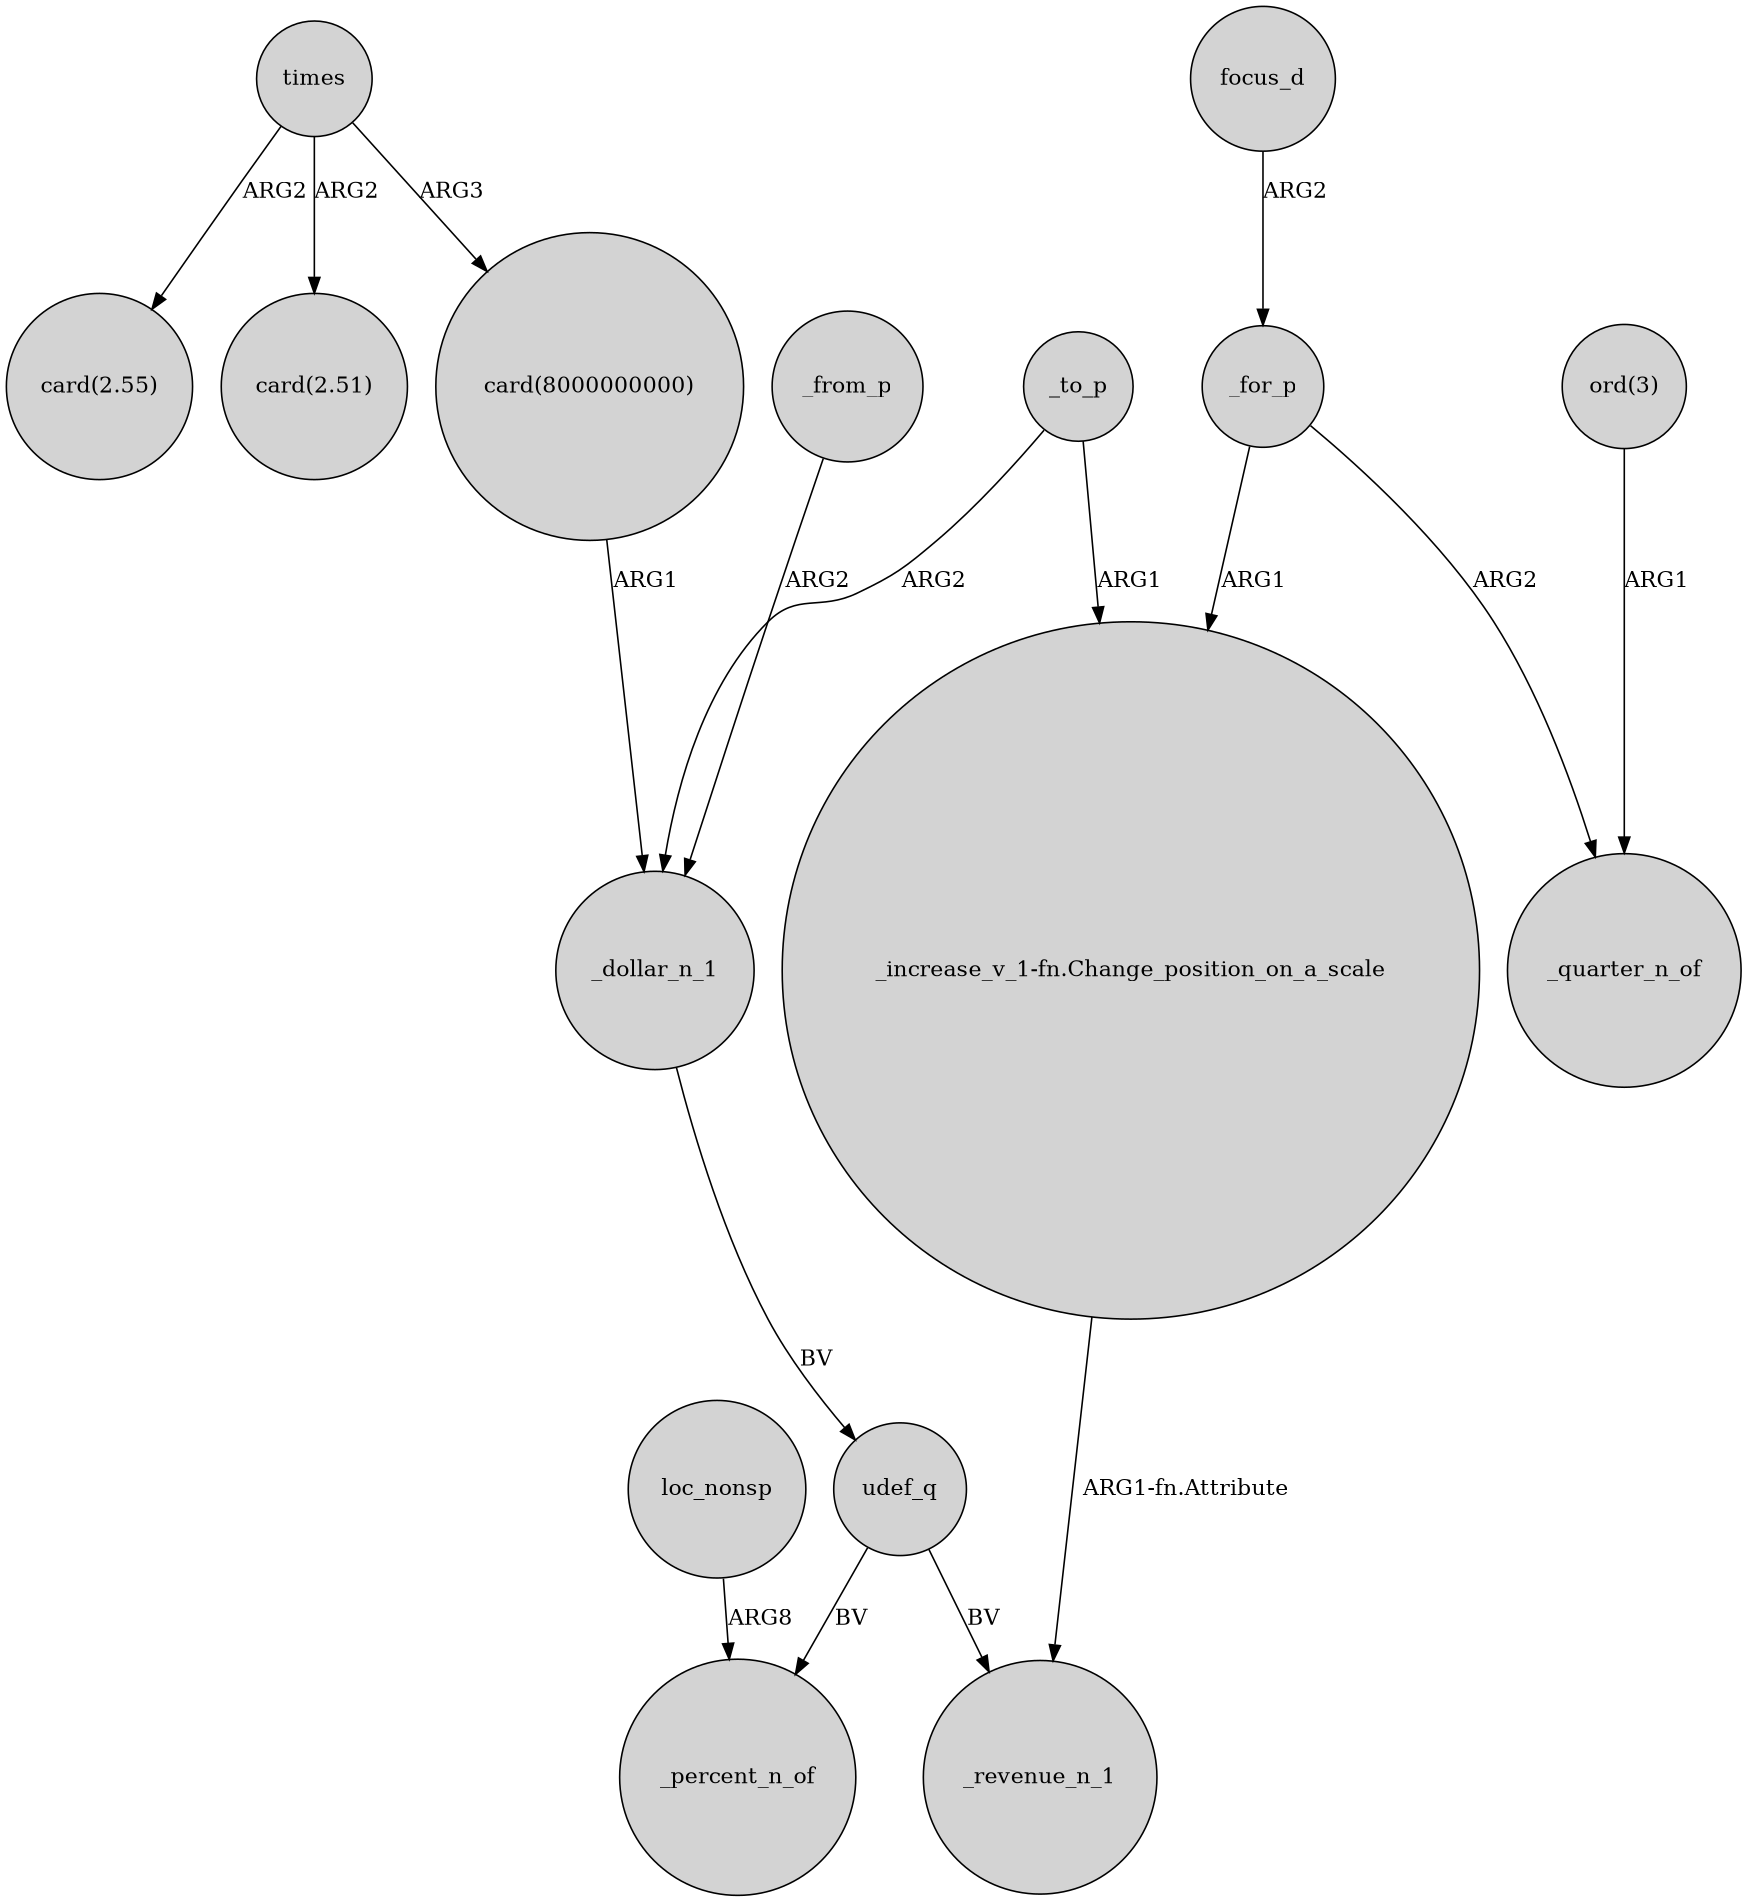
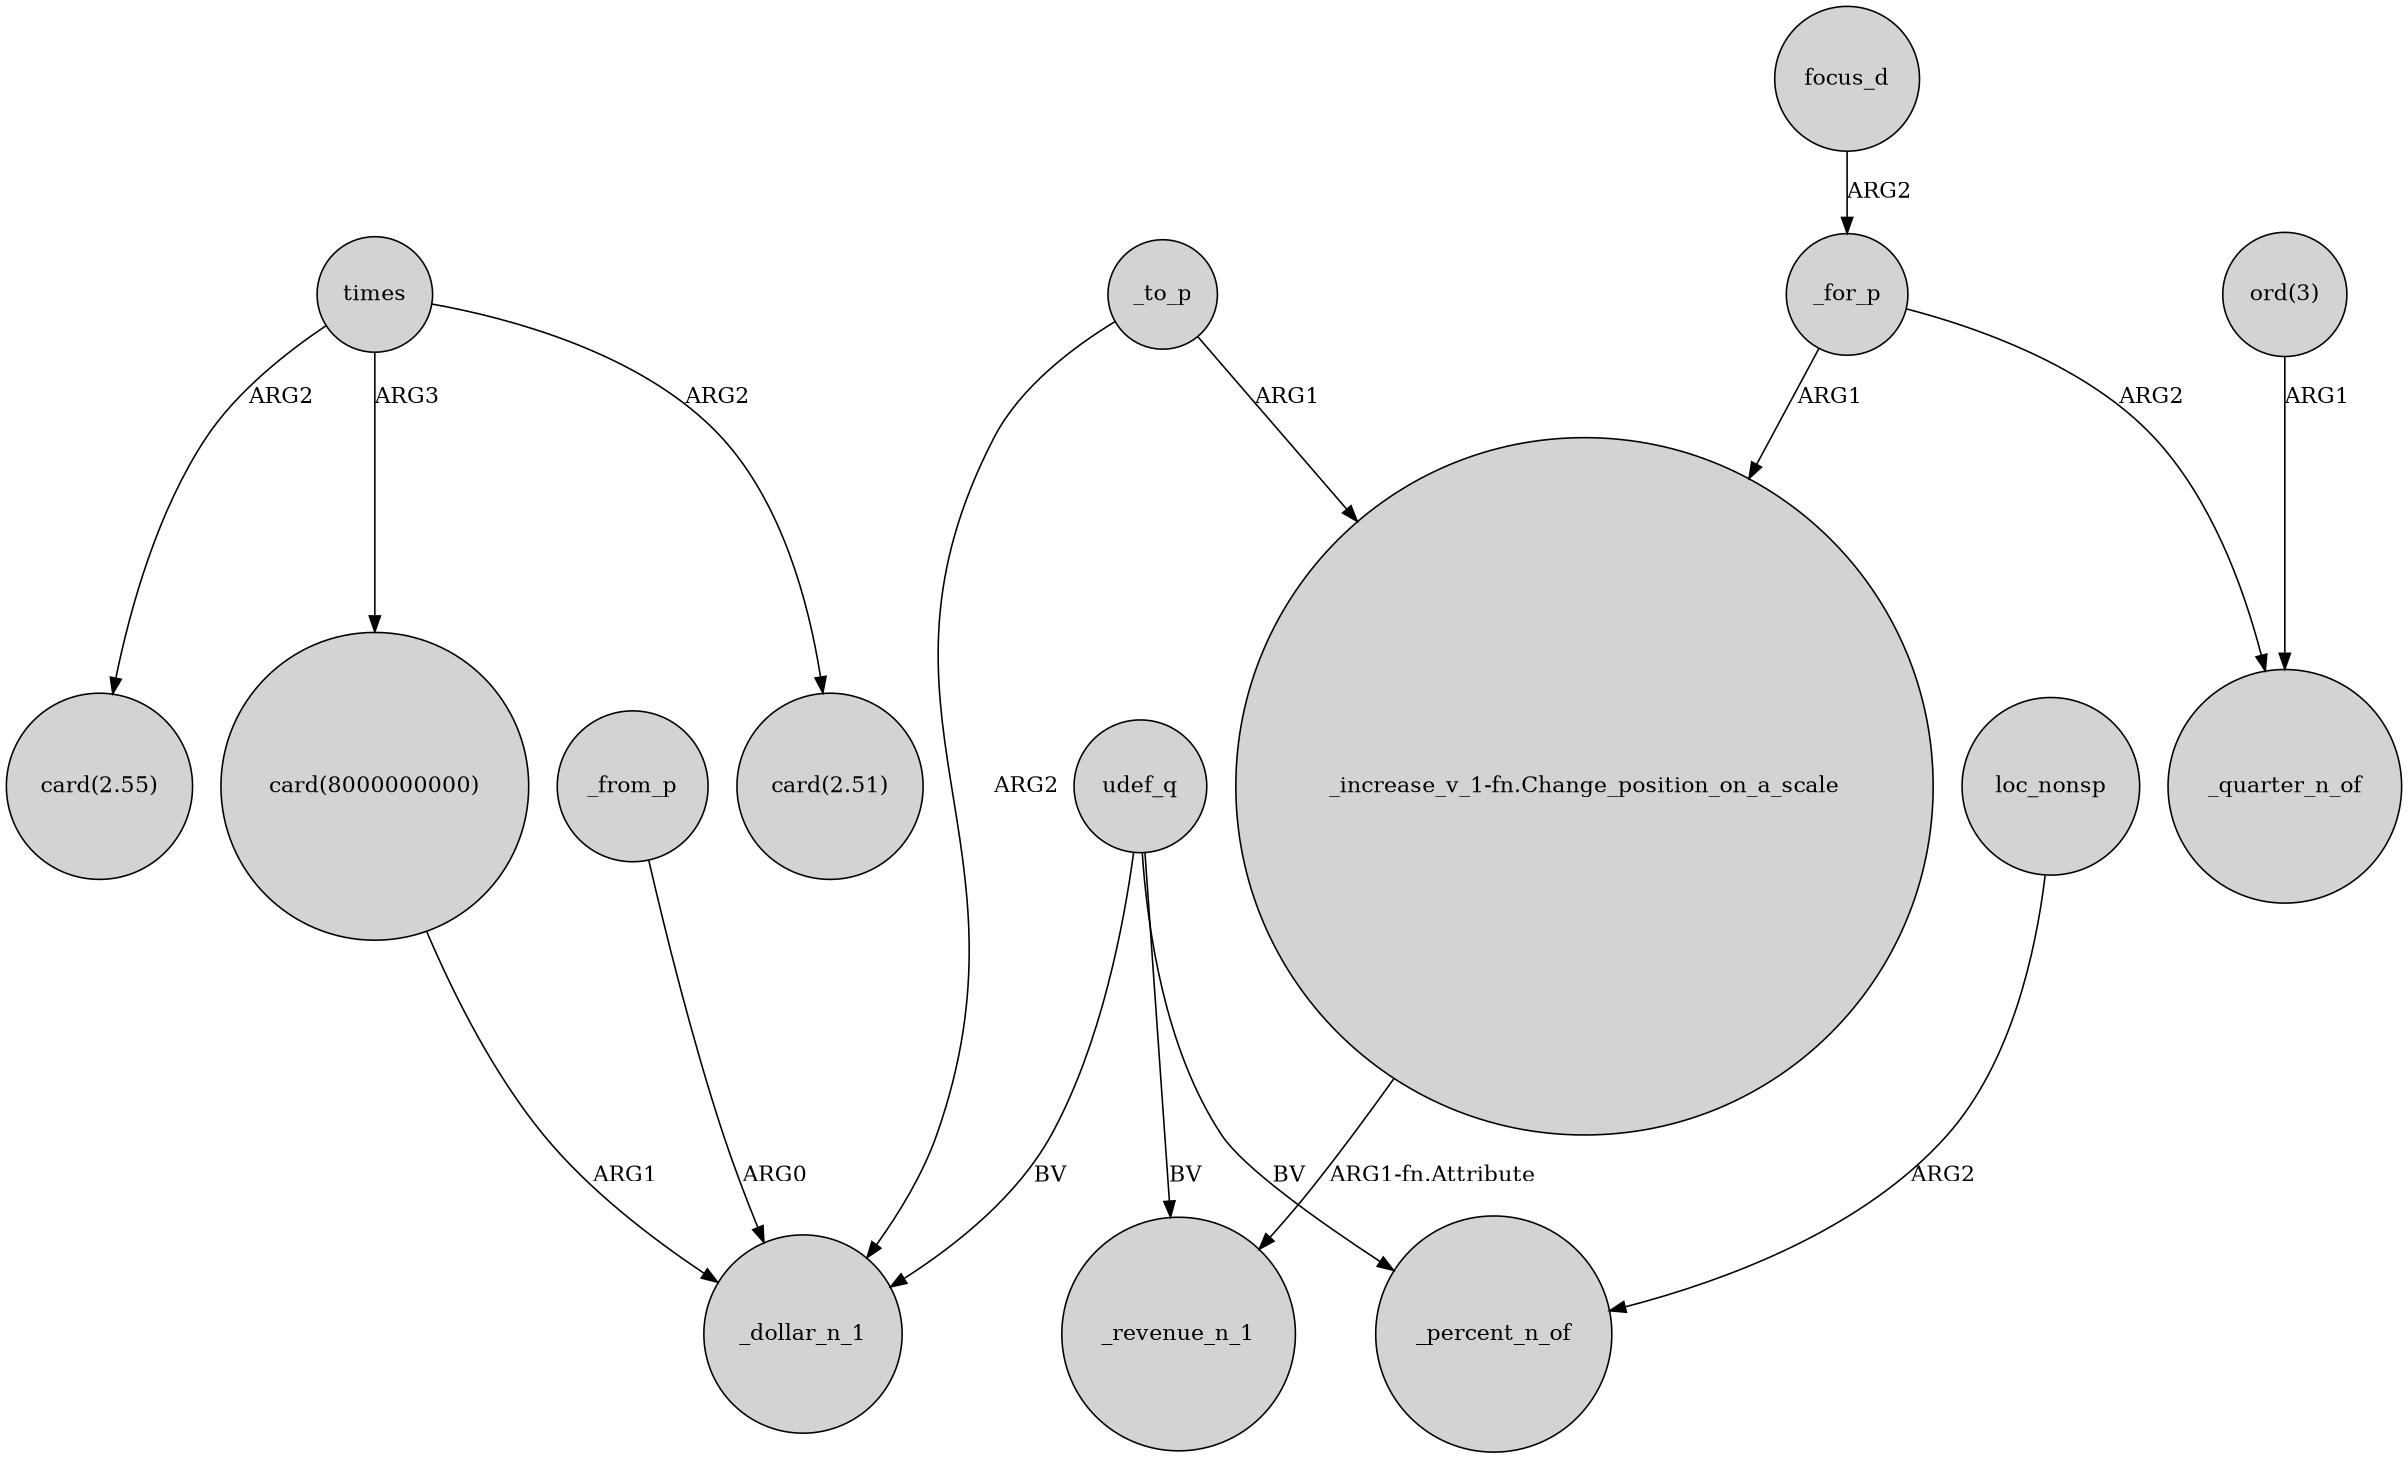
(818, 581) -> (775, 1176)
(739, 1258) -> (1071, 1095)
(761, 1619) -> (1943, 1176)
